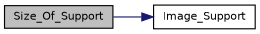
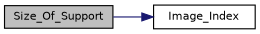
(204, 17) -> (204, 17)
